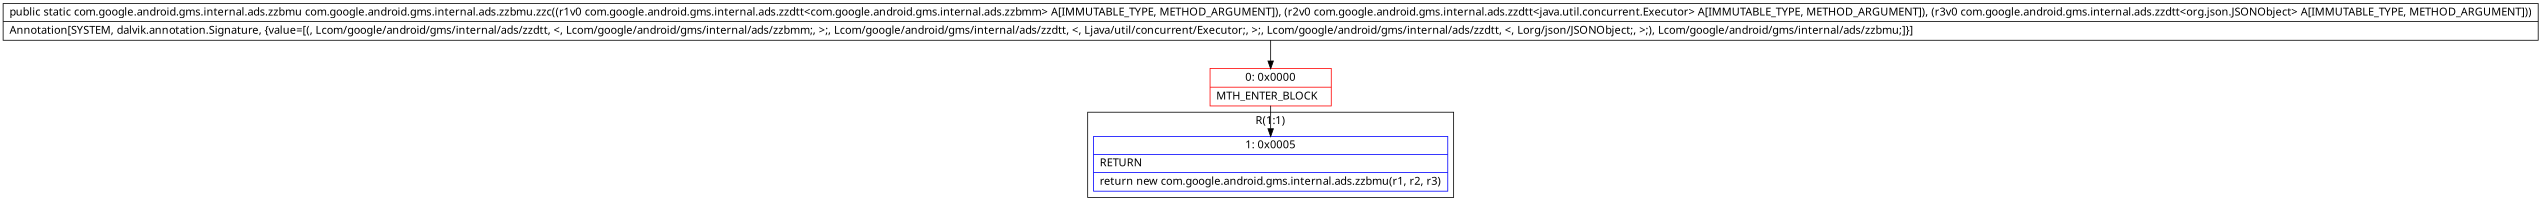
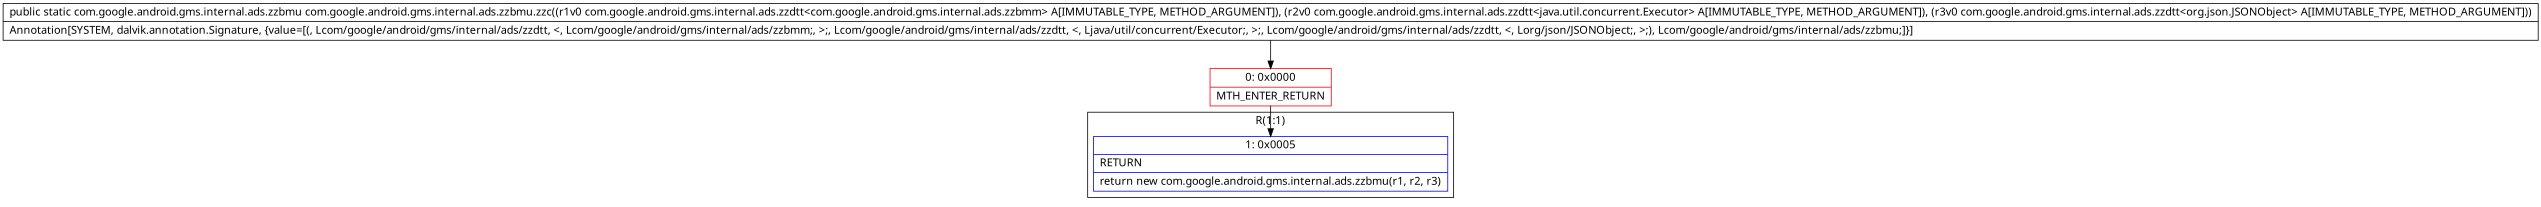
(1267, 96) -> (1271, 96)
